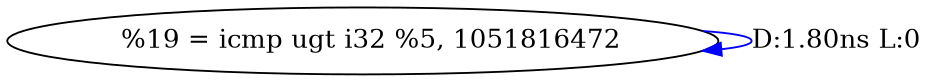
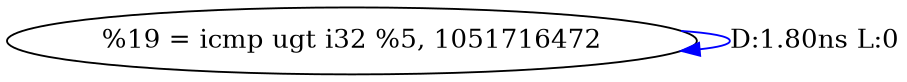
(363, 41) -> (352, 41)
